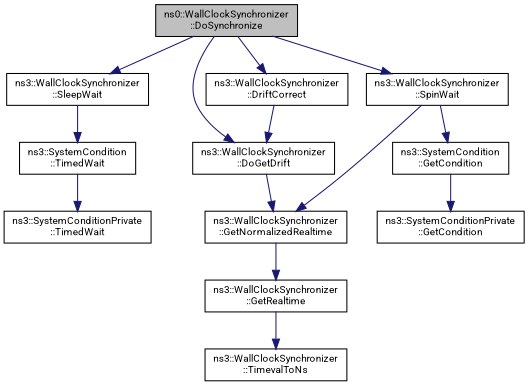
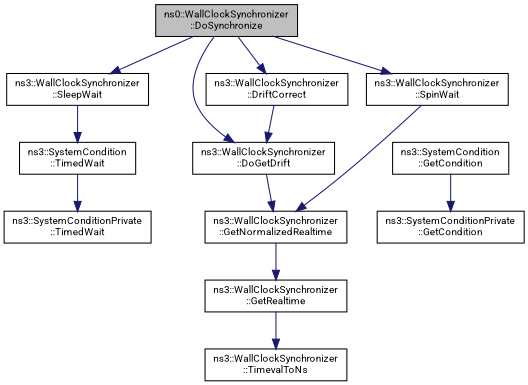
(443, 119) -> none
